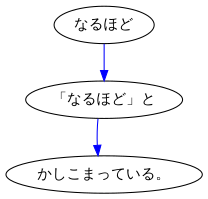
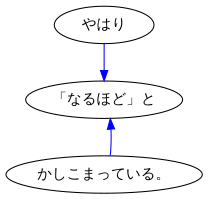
(104, 25) -> (104, 25)
(97, 132) -> (111, 142)
